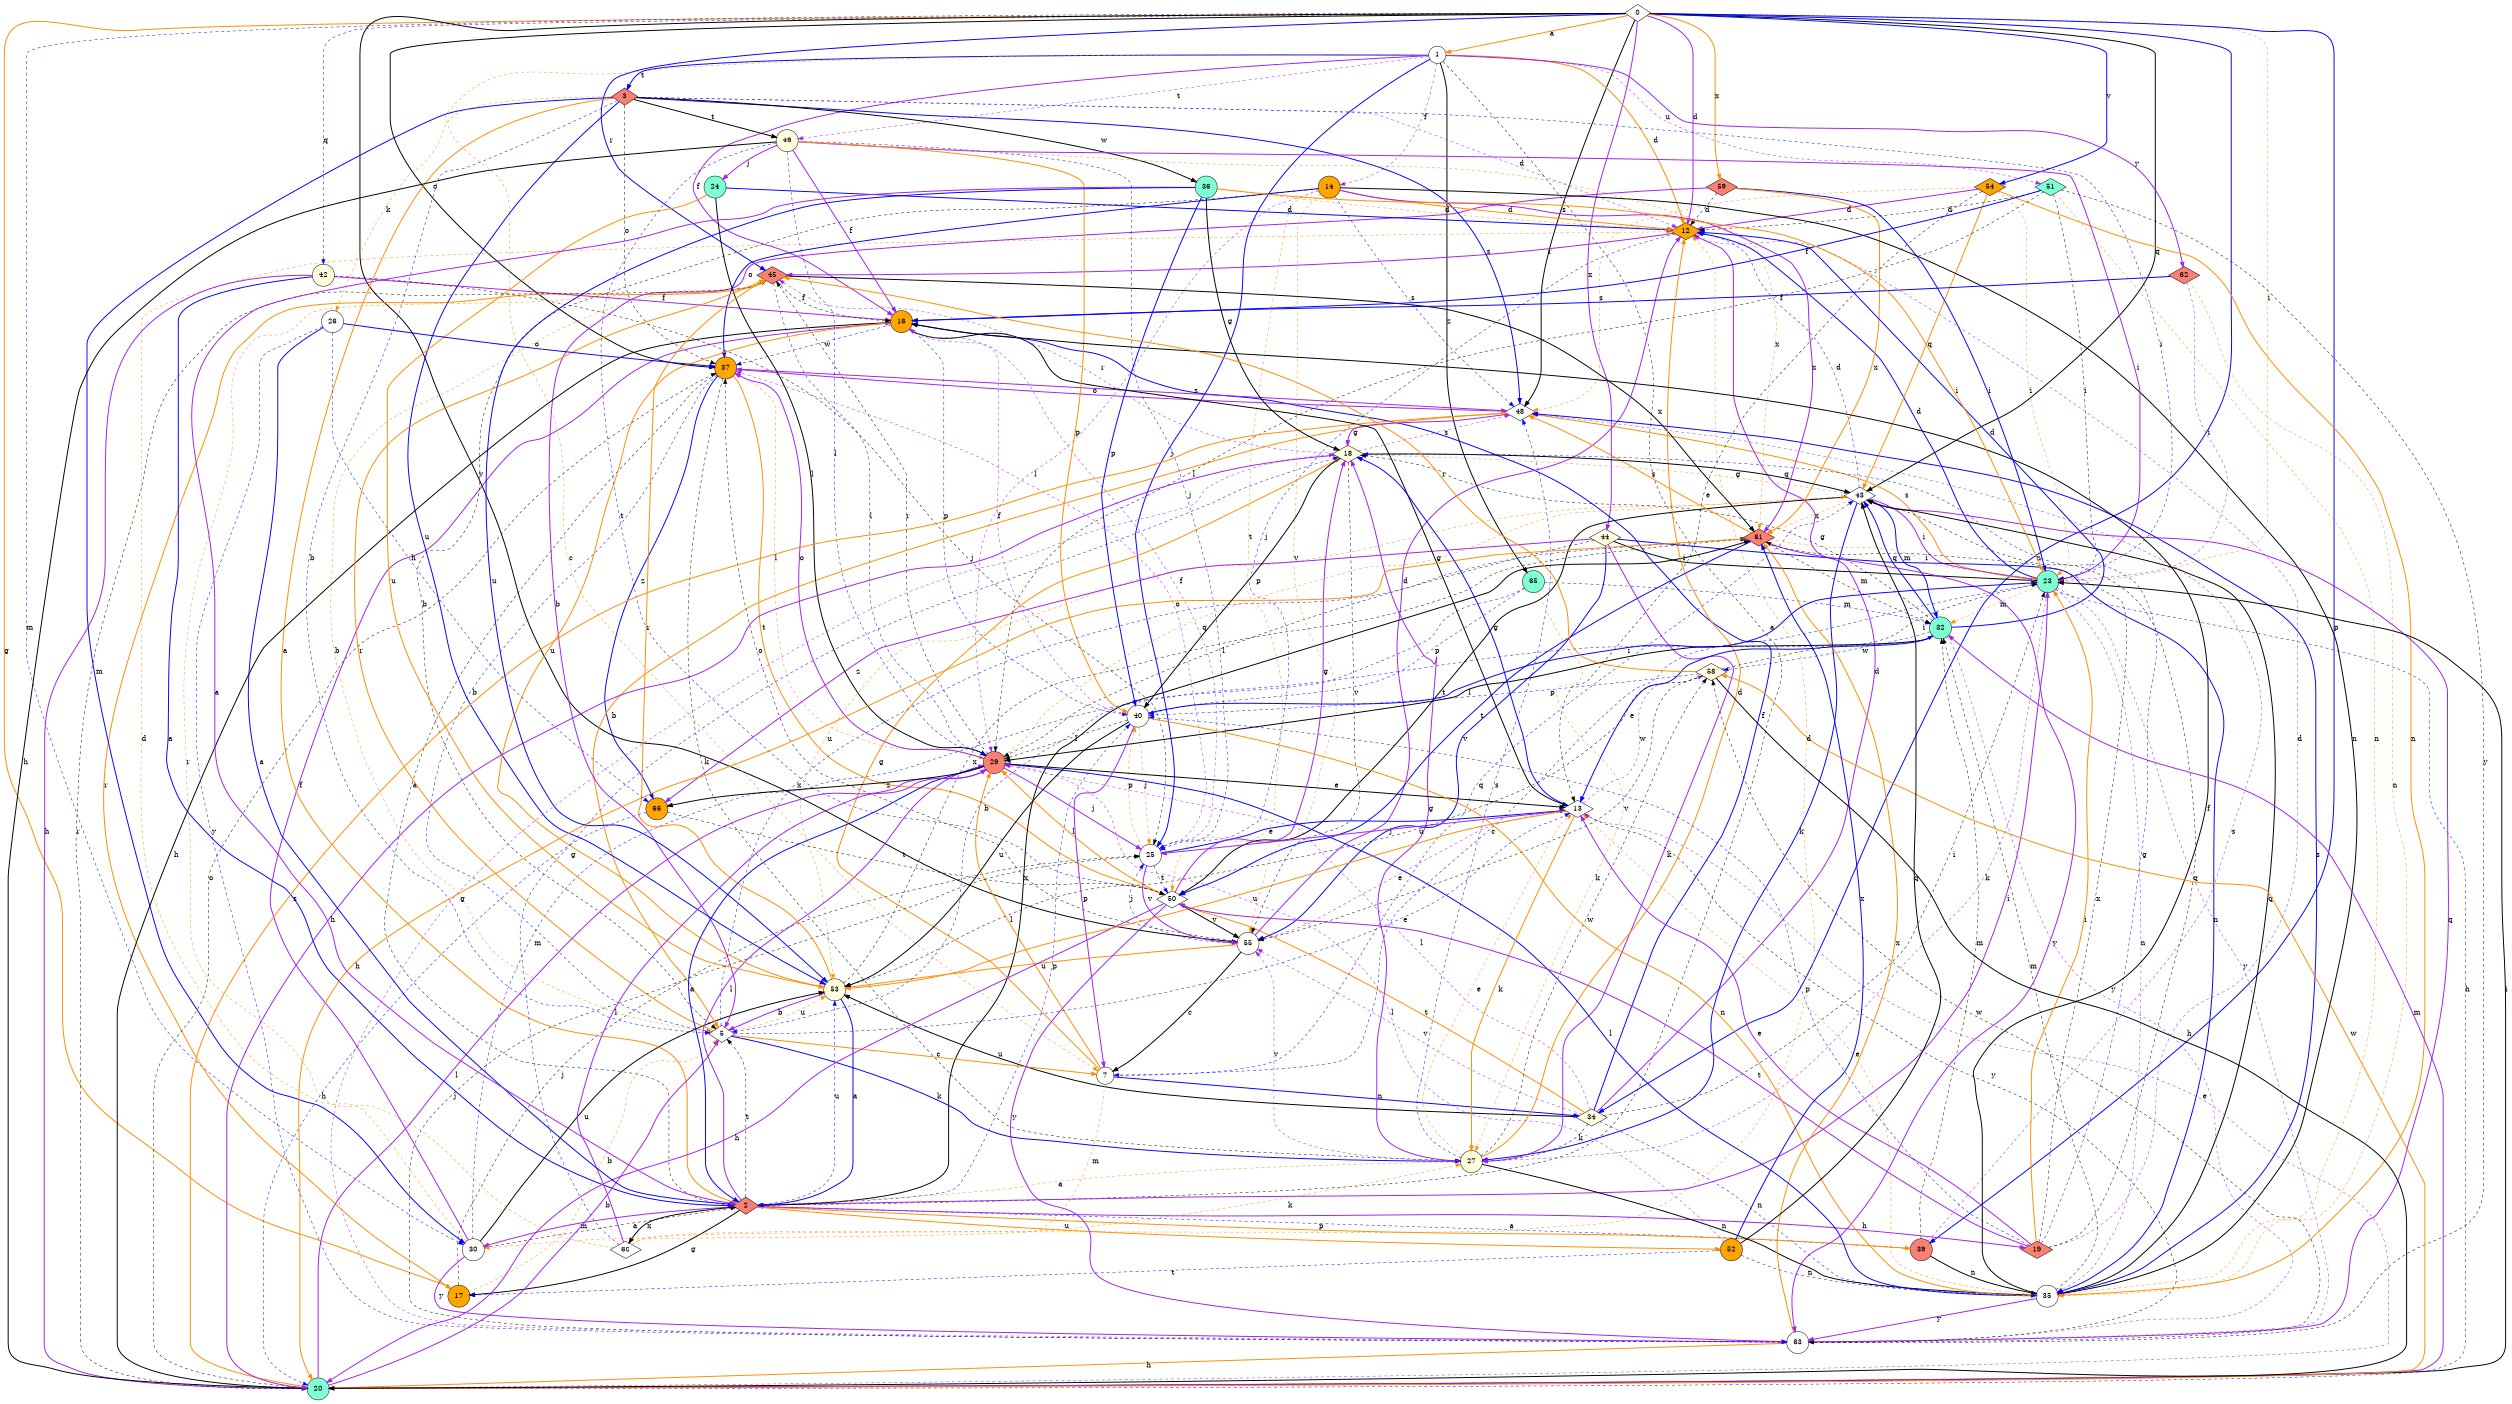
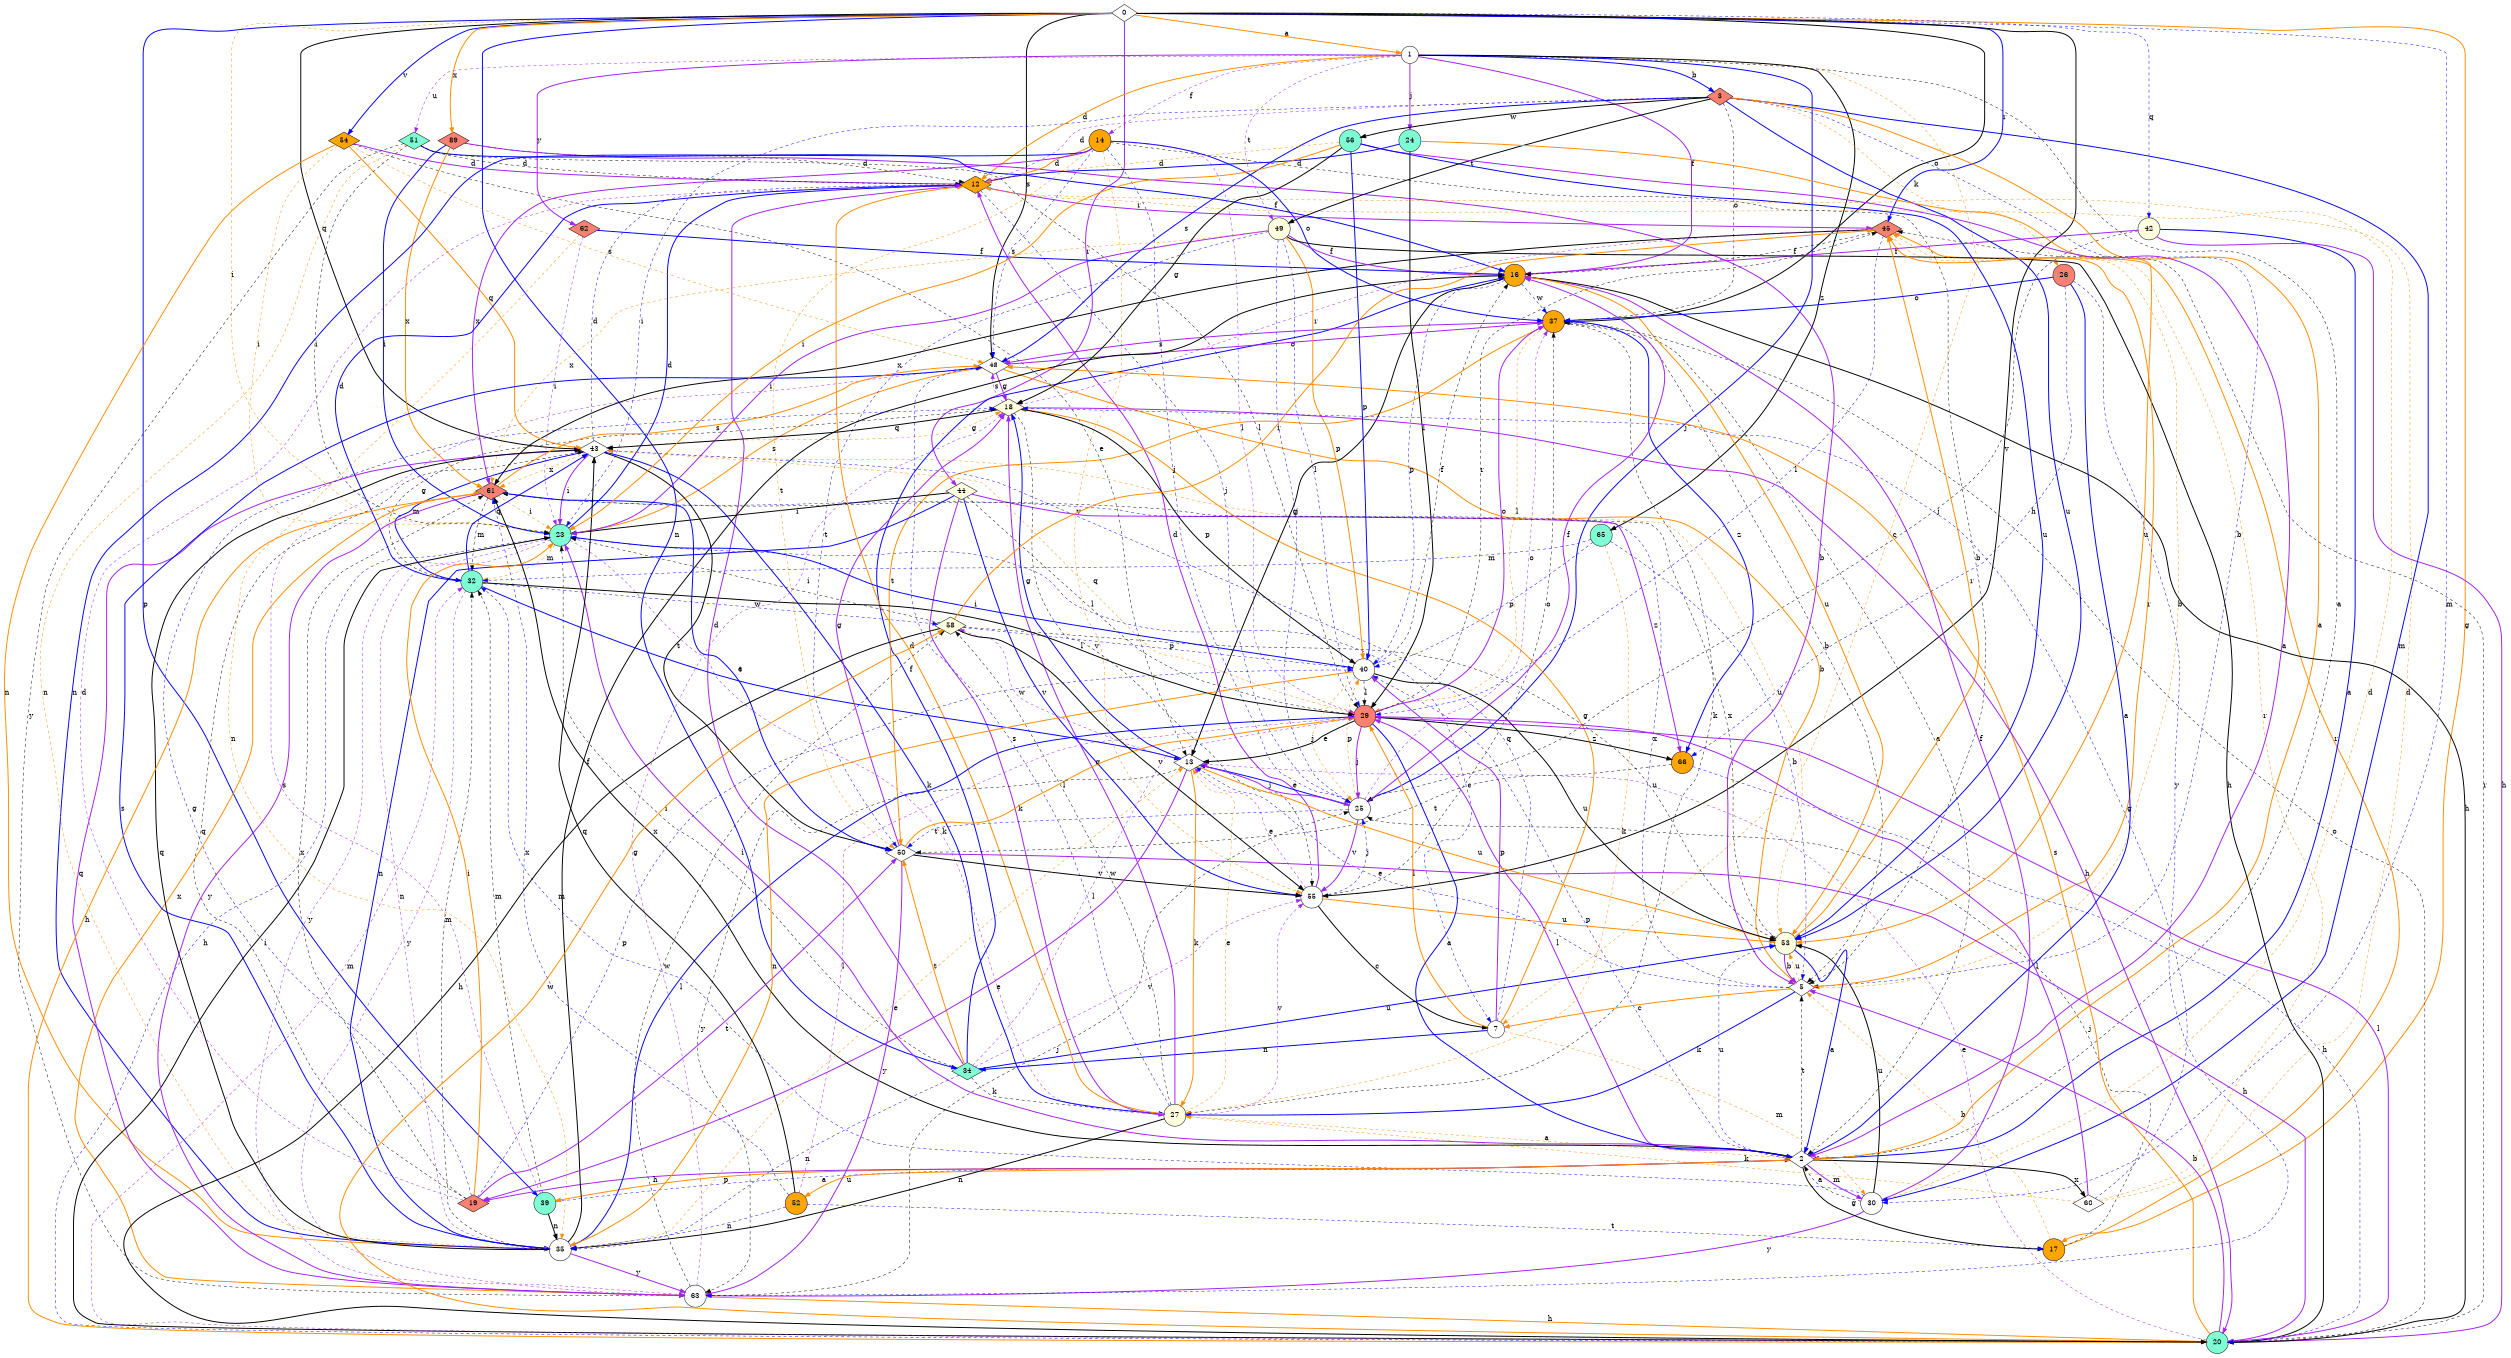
(643, 76) -> (1694, 76)
(1693, 105) -> none
(750, 158) -> (1410, 94)
(1206, 187) -> (1350, 141)
(1722, 187) -> (454, 141)
(1590, 275) -> (1088, 252)
(333, 322) -> (2064, 275)
(2233, 492) -> (150, 511)
none -> (1177, 501)
(998, 517) -> (1437, 489)
(1155, 552) -> (1566, 529)
(441, 758) -> (1806, 615)
(1534, 847) -> (1140, 757)
(1079, 872) -> (1500, 821)
(1860, 904) -> (525, 905)
(1773, 1061) -> (862, 1055)
(1205, 1098) -> (1374, 1008)
(1592, 1117) -> (967, 1071)
(746, 1206) -> (1802, 1159)
(1921, 1250) -> (545, 1203)
(2443, 1313) -> (202, 1323)
